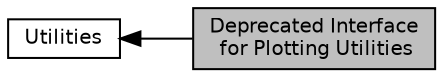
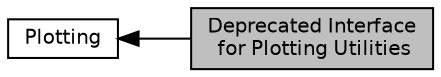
(64, 39) -> (63, 39)
